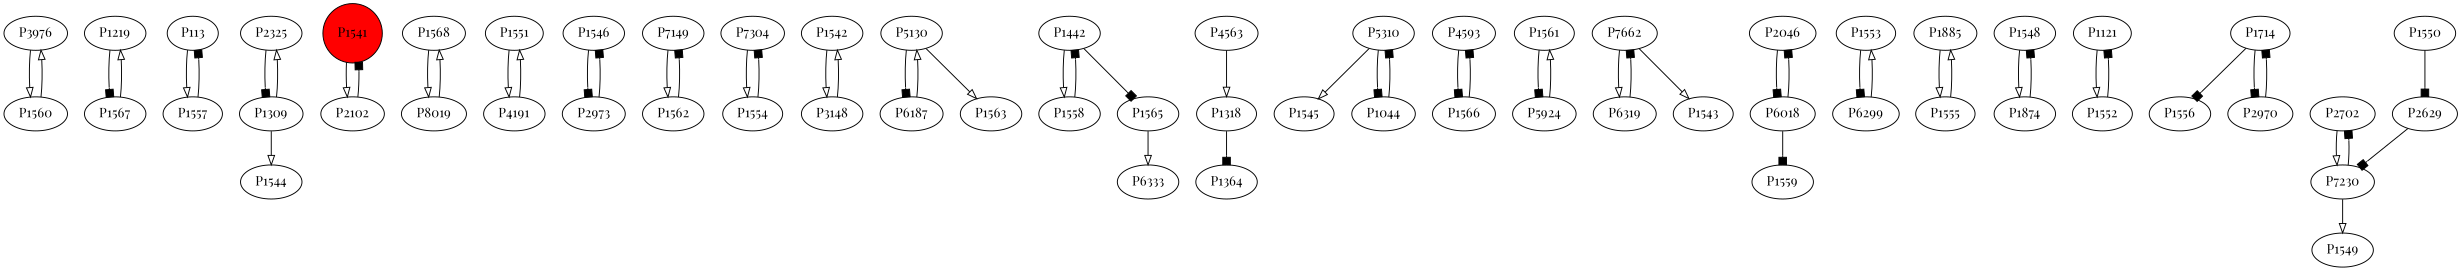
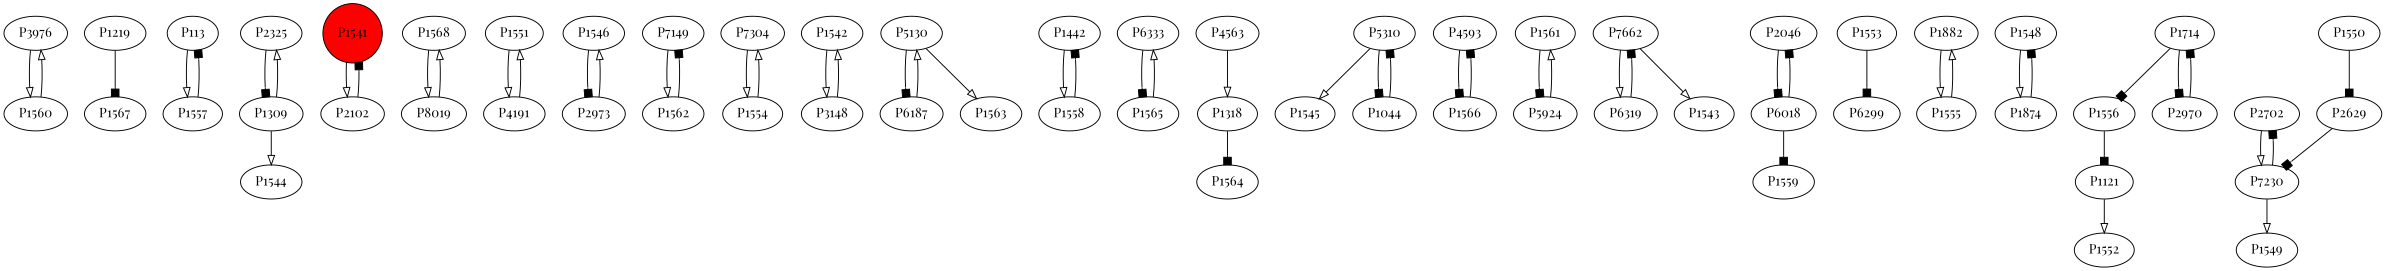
(1945, 33) -> (1946, 33)
(1105, 70) -> (1142, 69)
(122, 78) -> none
(600, 78) -> (600, 78)
(759, 78) -> (759, 78)
(1872, 78) -> none
(2109, 78) -> (2104, 143)
(1227, 182) -> (1228, 182)
